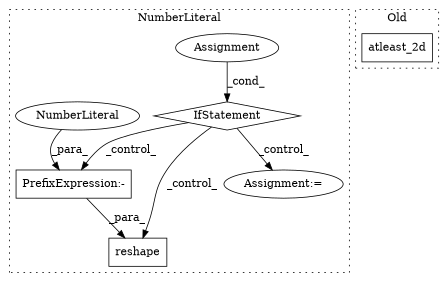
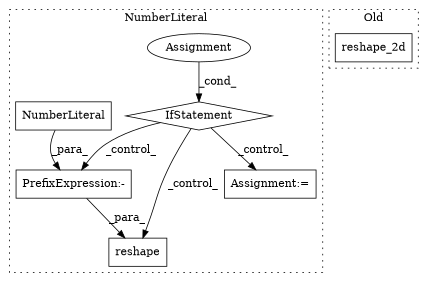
(397, 48) -> (374, 48)
(78, 116) -> (63, 116)
(284, 184) -> (270, 184)
